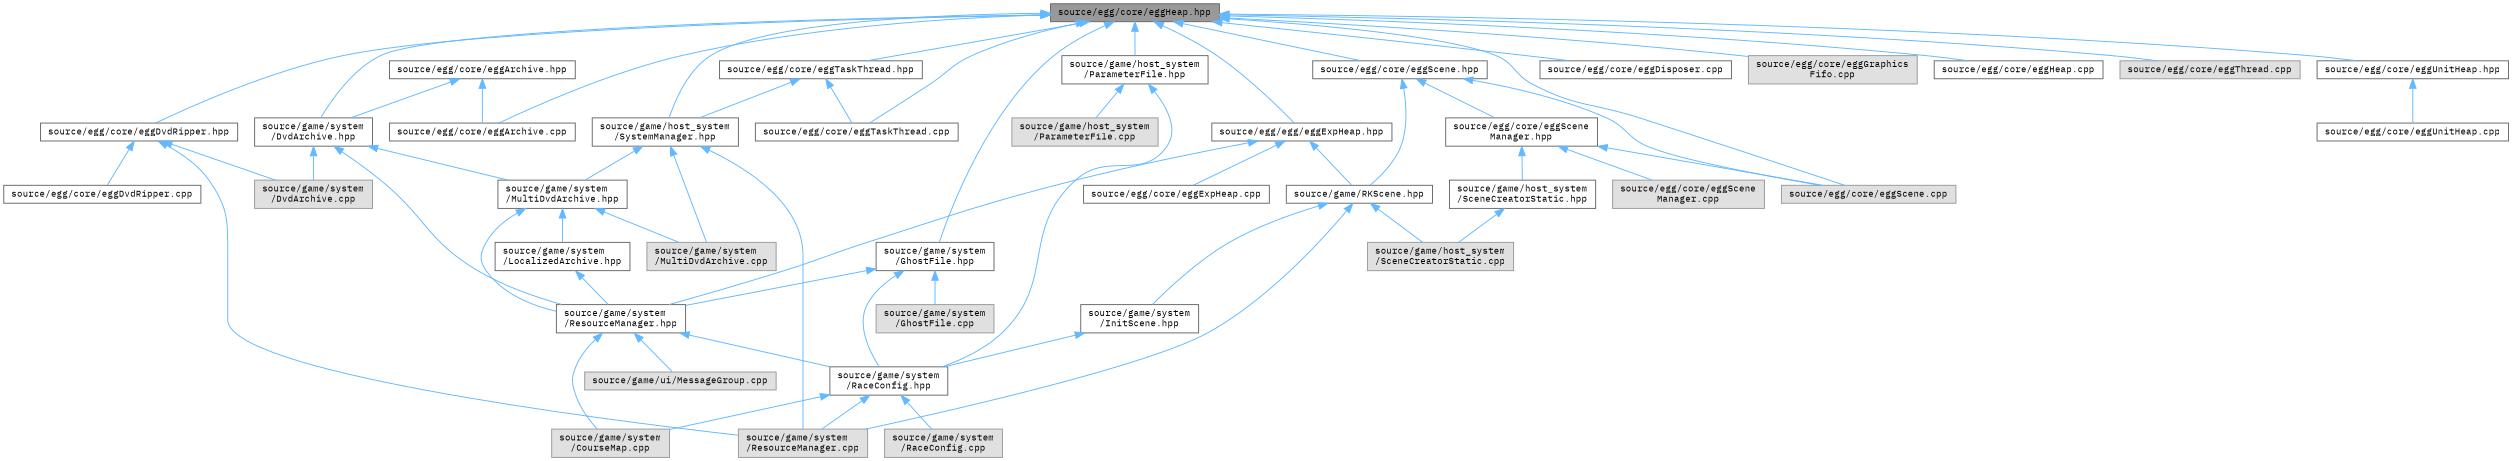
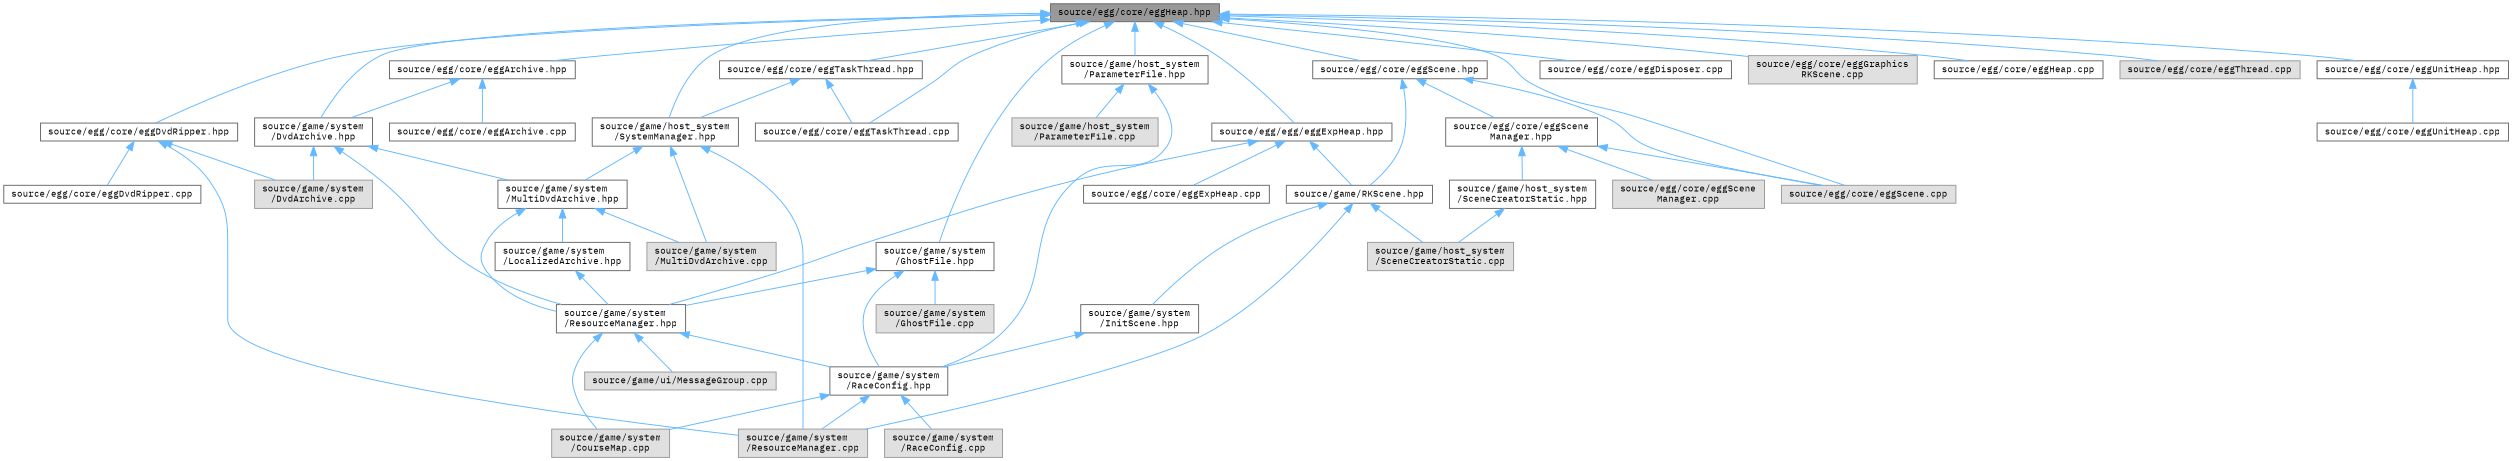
(709, 50) -> (797, 39)
(1833, 70) -> (1833, 70)
